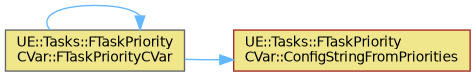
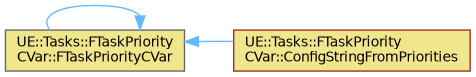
(202, 60) -> (216, 41)
